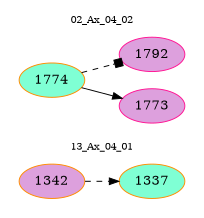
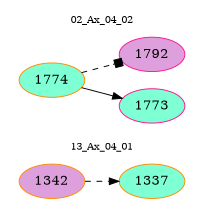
(152, 106) -> (152, 106)
